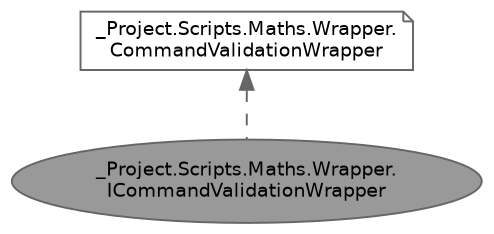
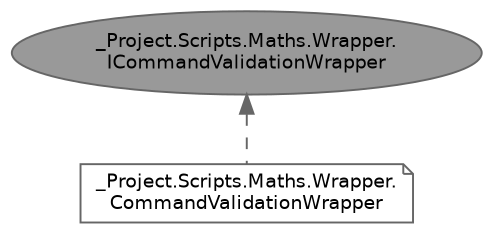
(247, 115) -> (247, 139)
